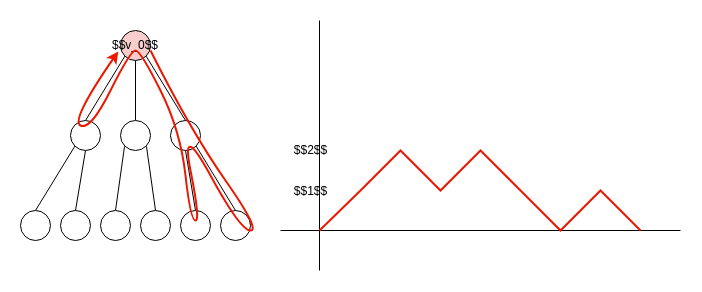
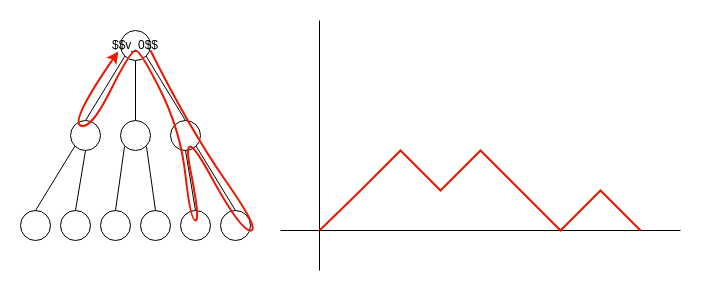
(136, 46) -> (136, 46)
(311, 151) -> none
(311, 192) -> none
